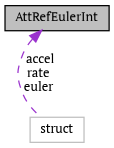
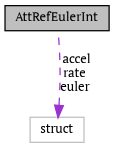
(19, 80) -> (60, 68)
